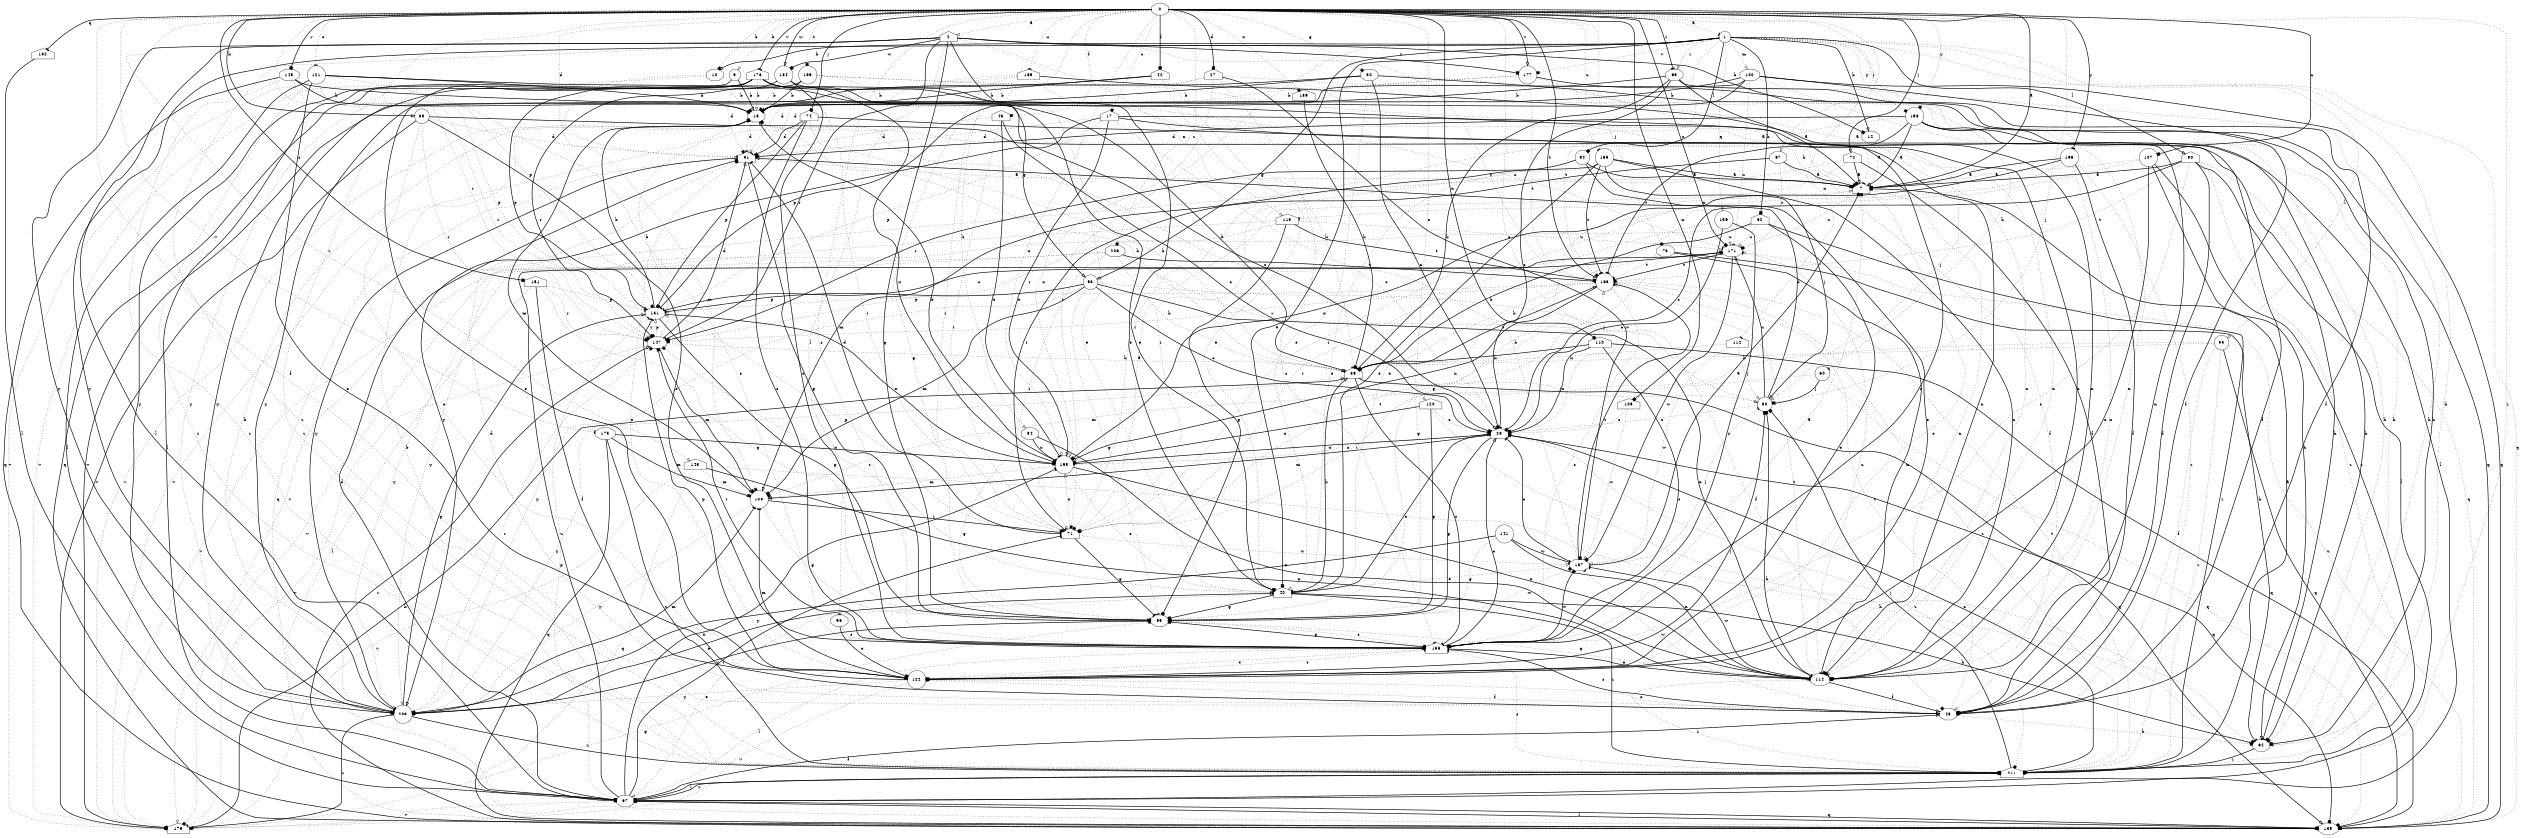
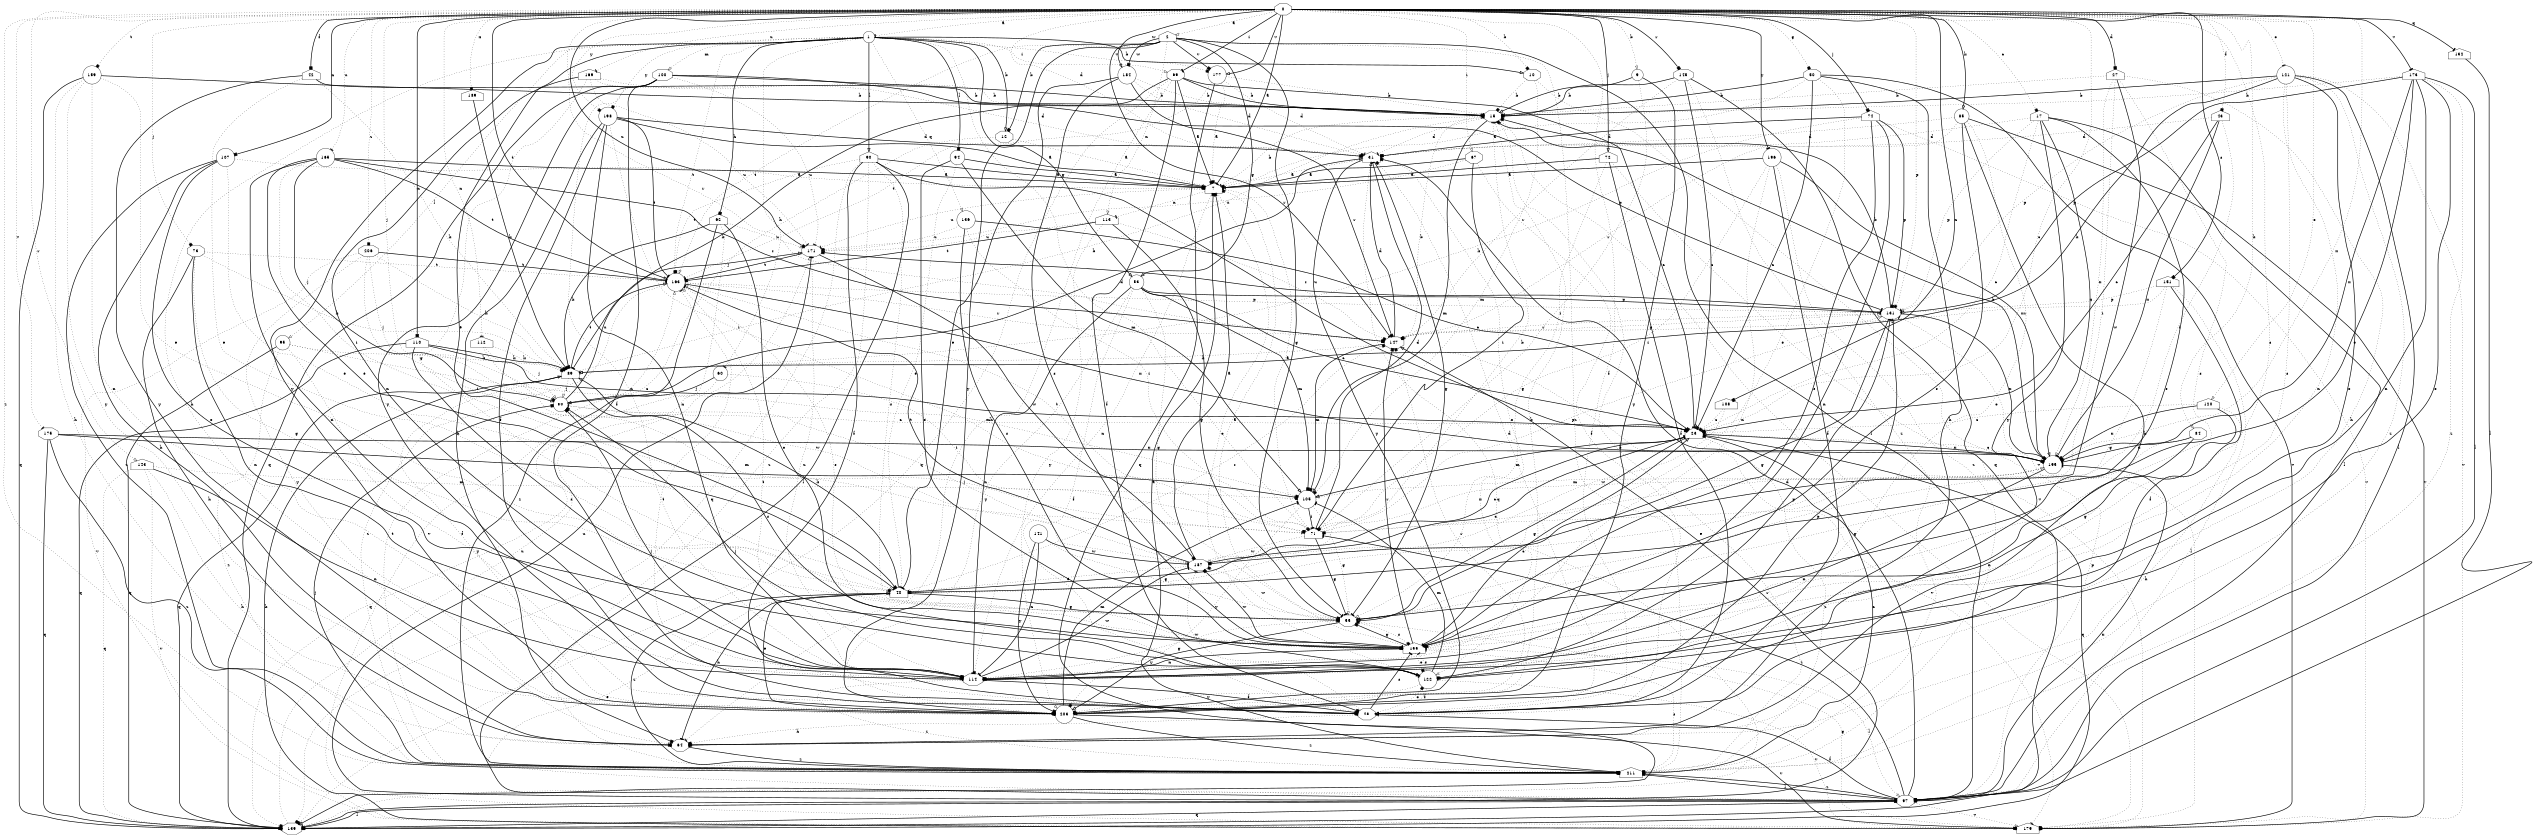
(2492, 187) -> (845, 526)
(839, 621) -> none
